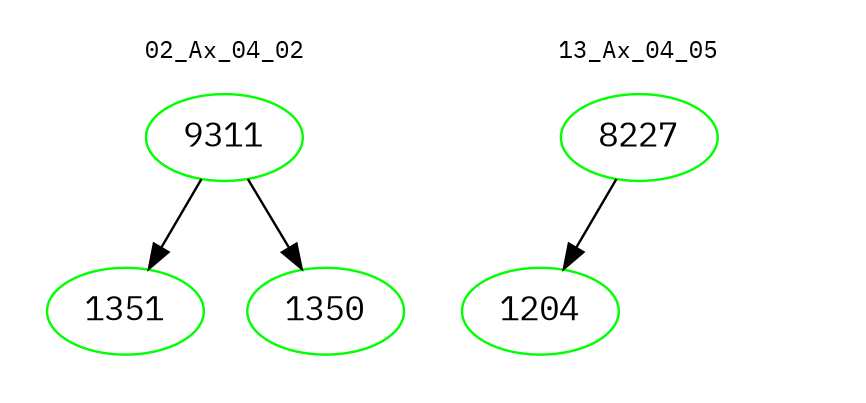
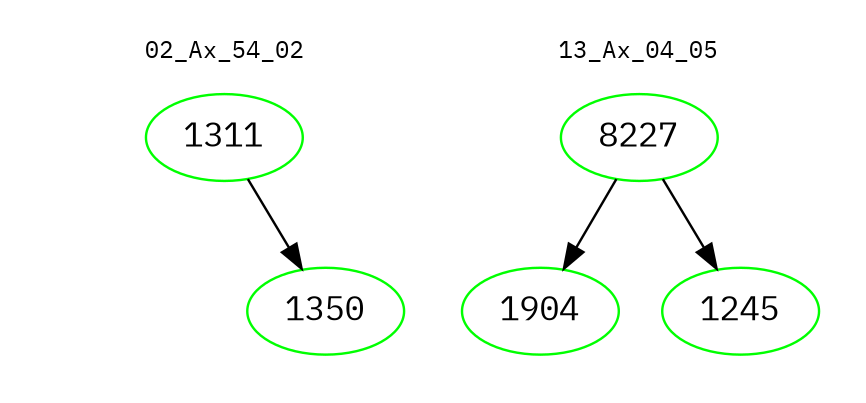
(226, 52) -> (226, 52)
(224, 138) -> (224, 138)
(125, 311) -> none
(540, 311) -> (540, 311)
none -> (741, 311)
